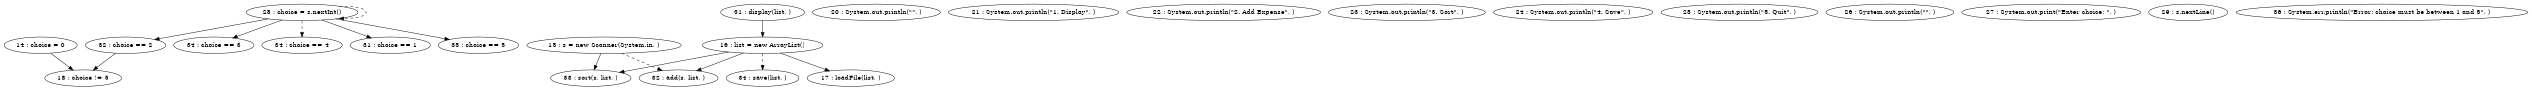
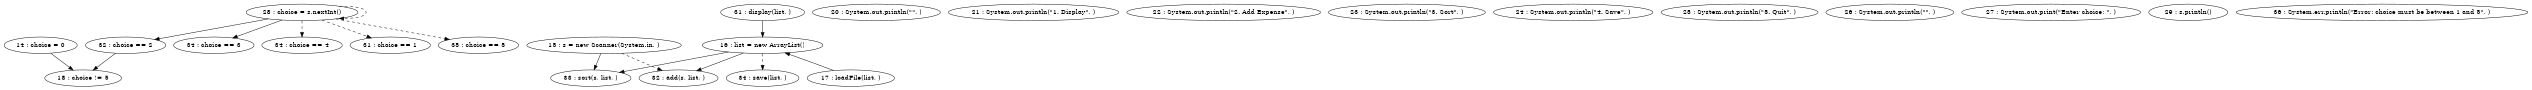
(2188, 12) -> (2188, 12)
(345, 28) -> (345, 28)
(390, 29) -> (390, 29)
(803, 61) -> (812, 62)
